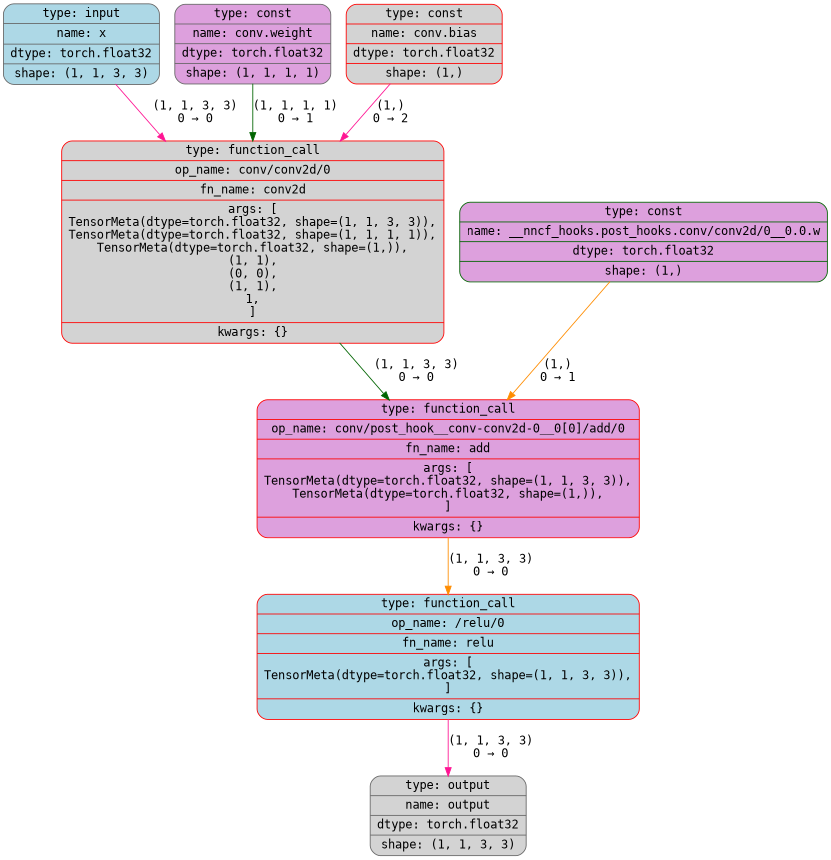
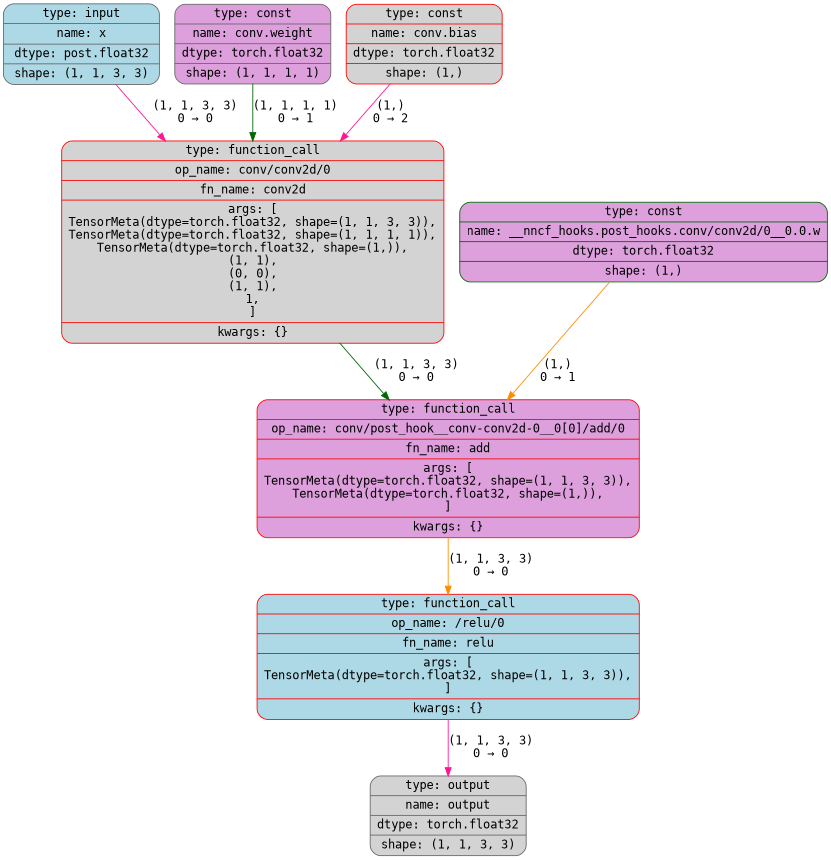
(81, 54) -> (81, 54)
